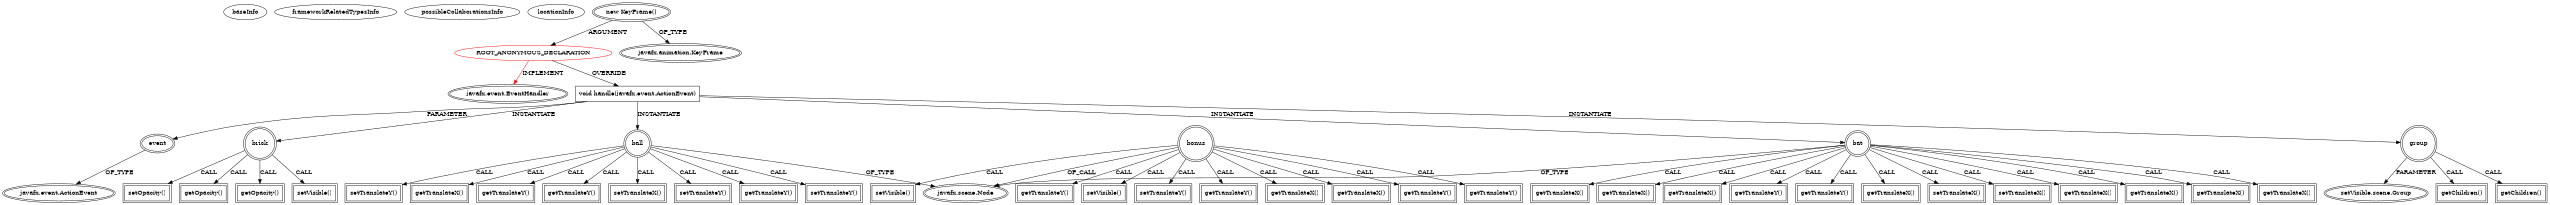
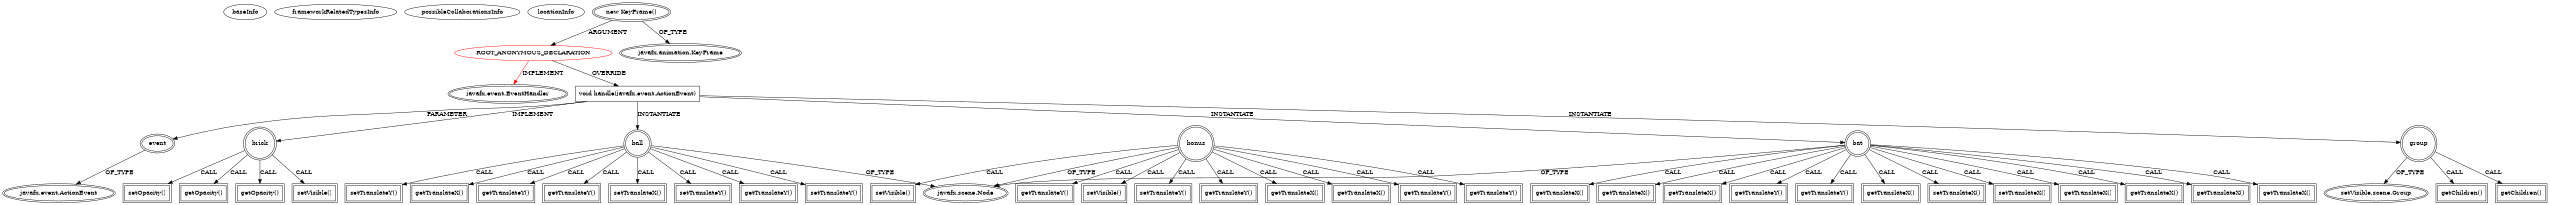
(534, 114) -> (533, 114)
(1082, 173) -> (1082, 173)
(2416, 173) -> (2410, 173)
